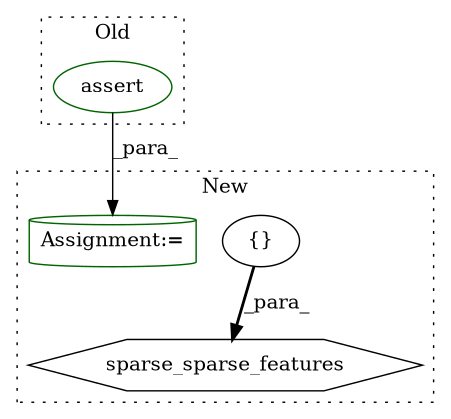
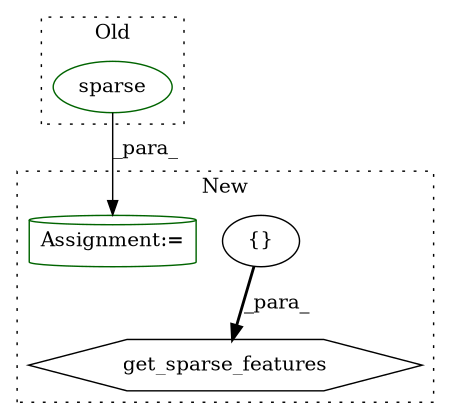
(113, 87) -> (113, 87)
(225, 365) -> (225, 365)
